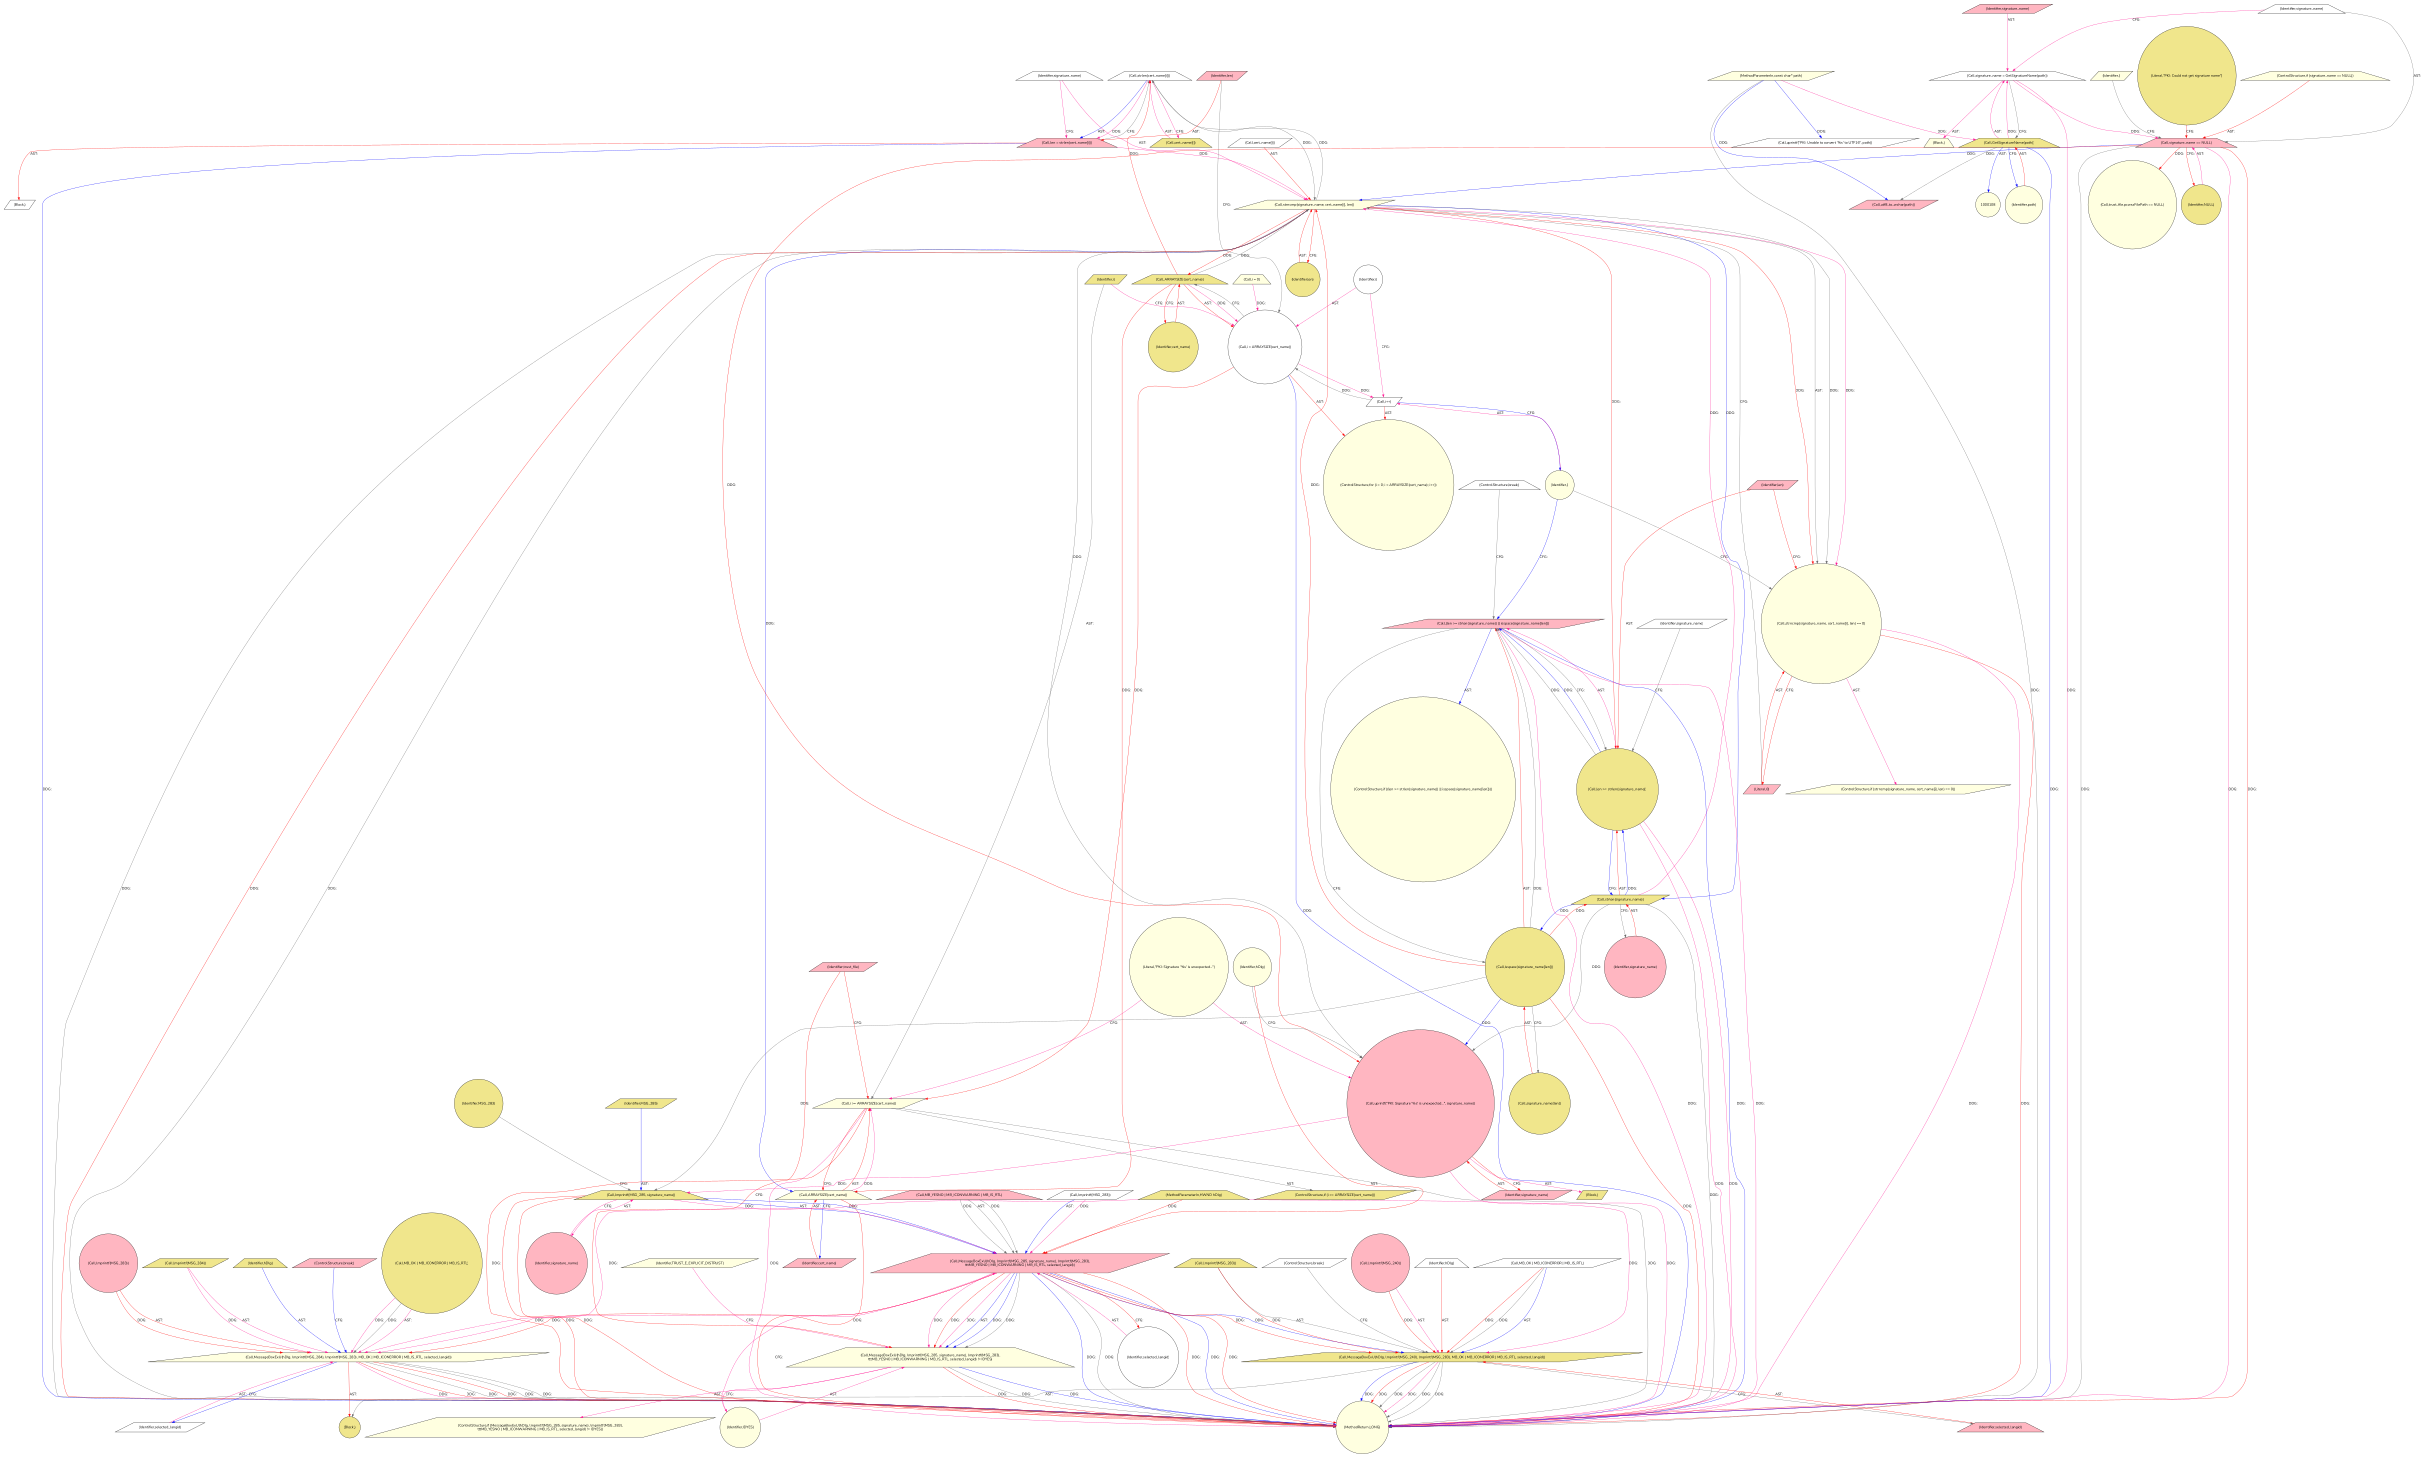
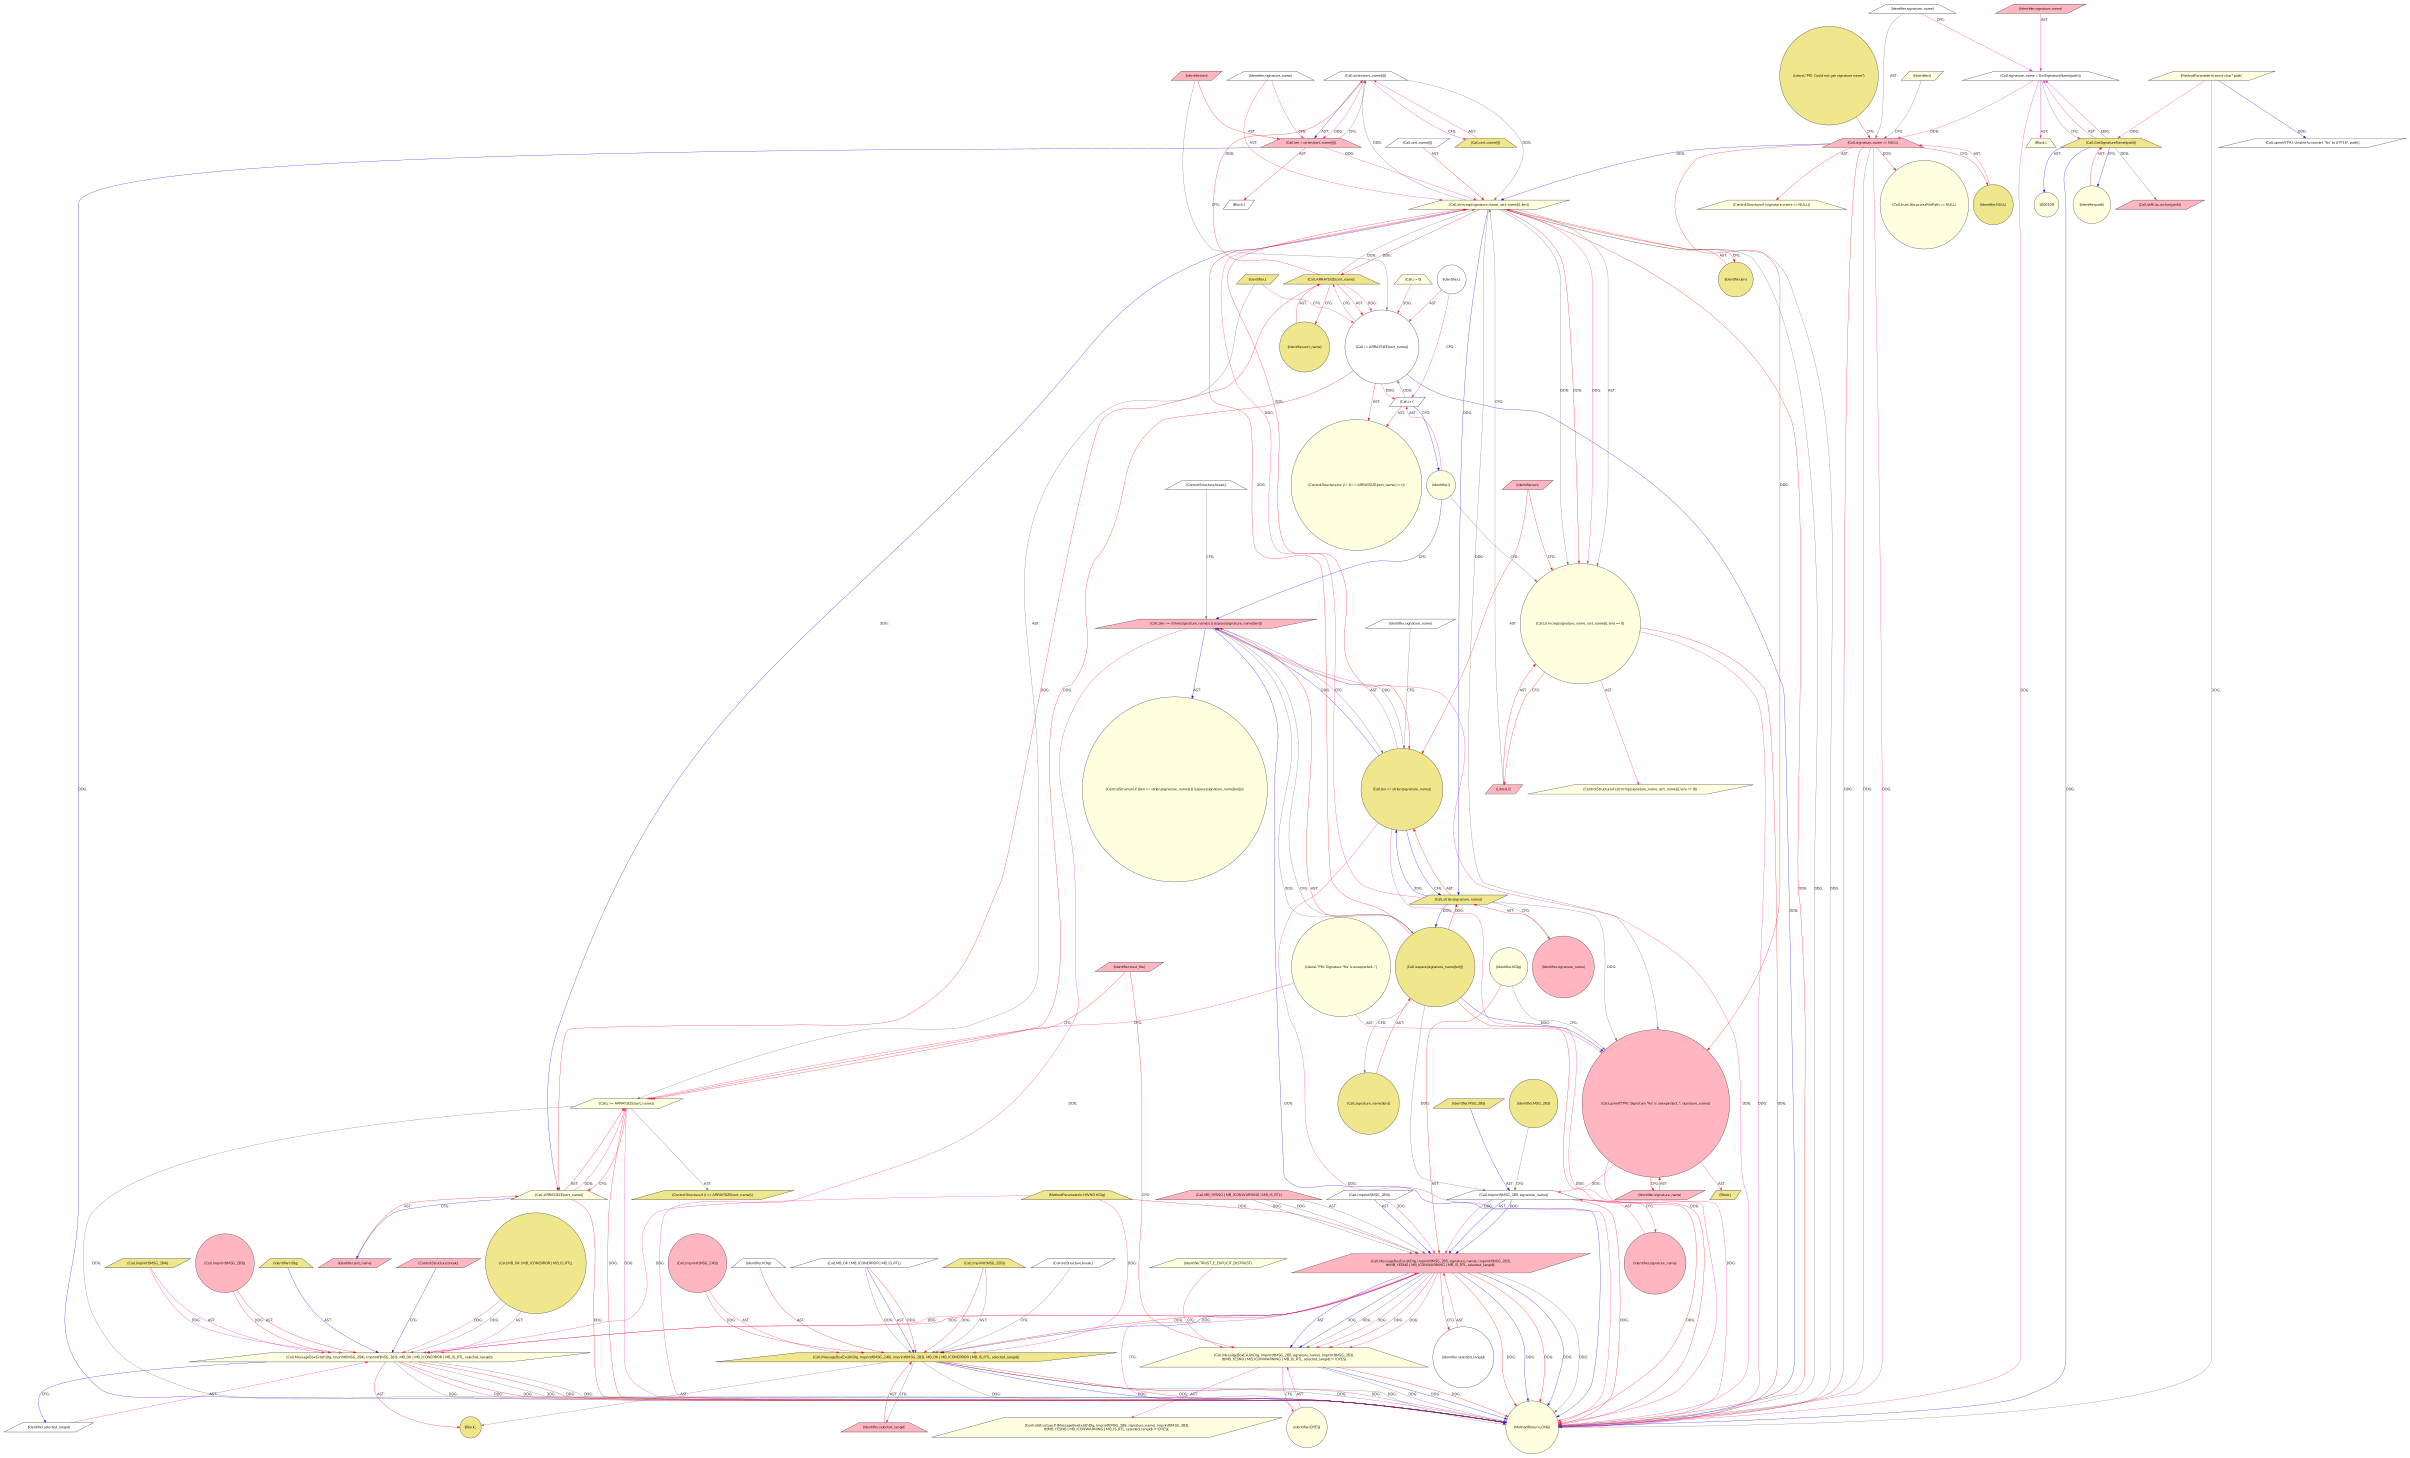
(2260, 114) -> (1813, 169)
(1762, 157) -> none
(641, 1195) -> (1514, 1195)
(1713, 1301) -> none
